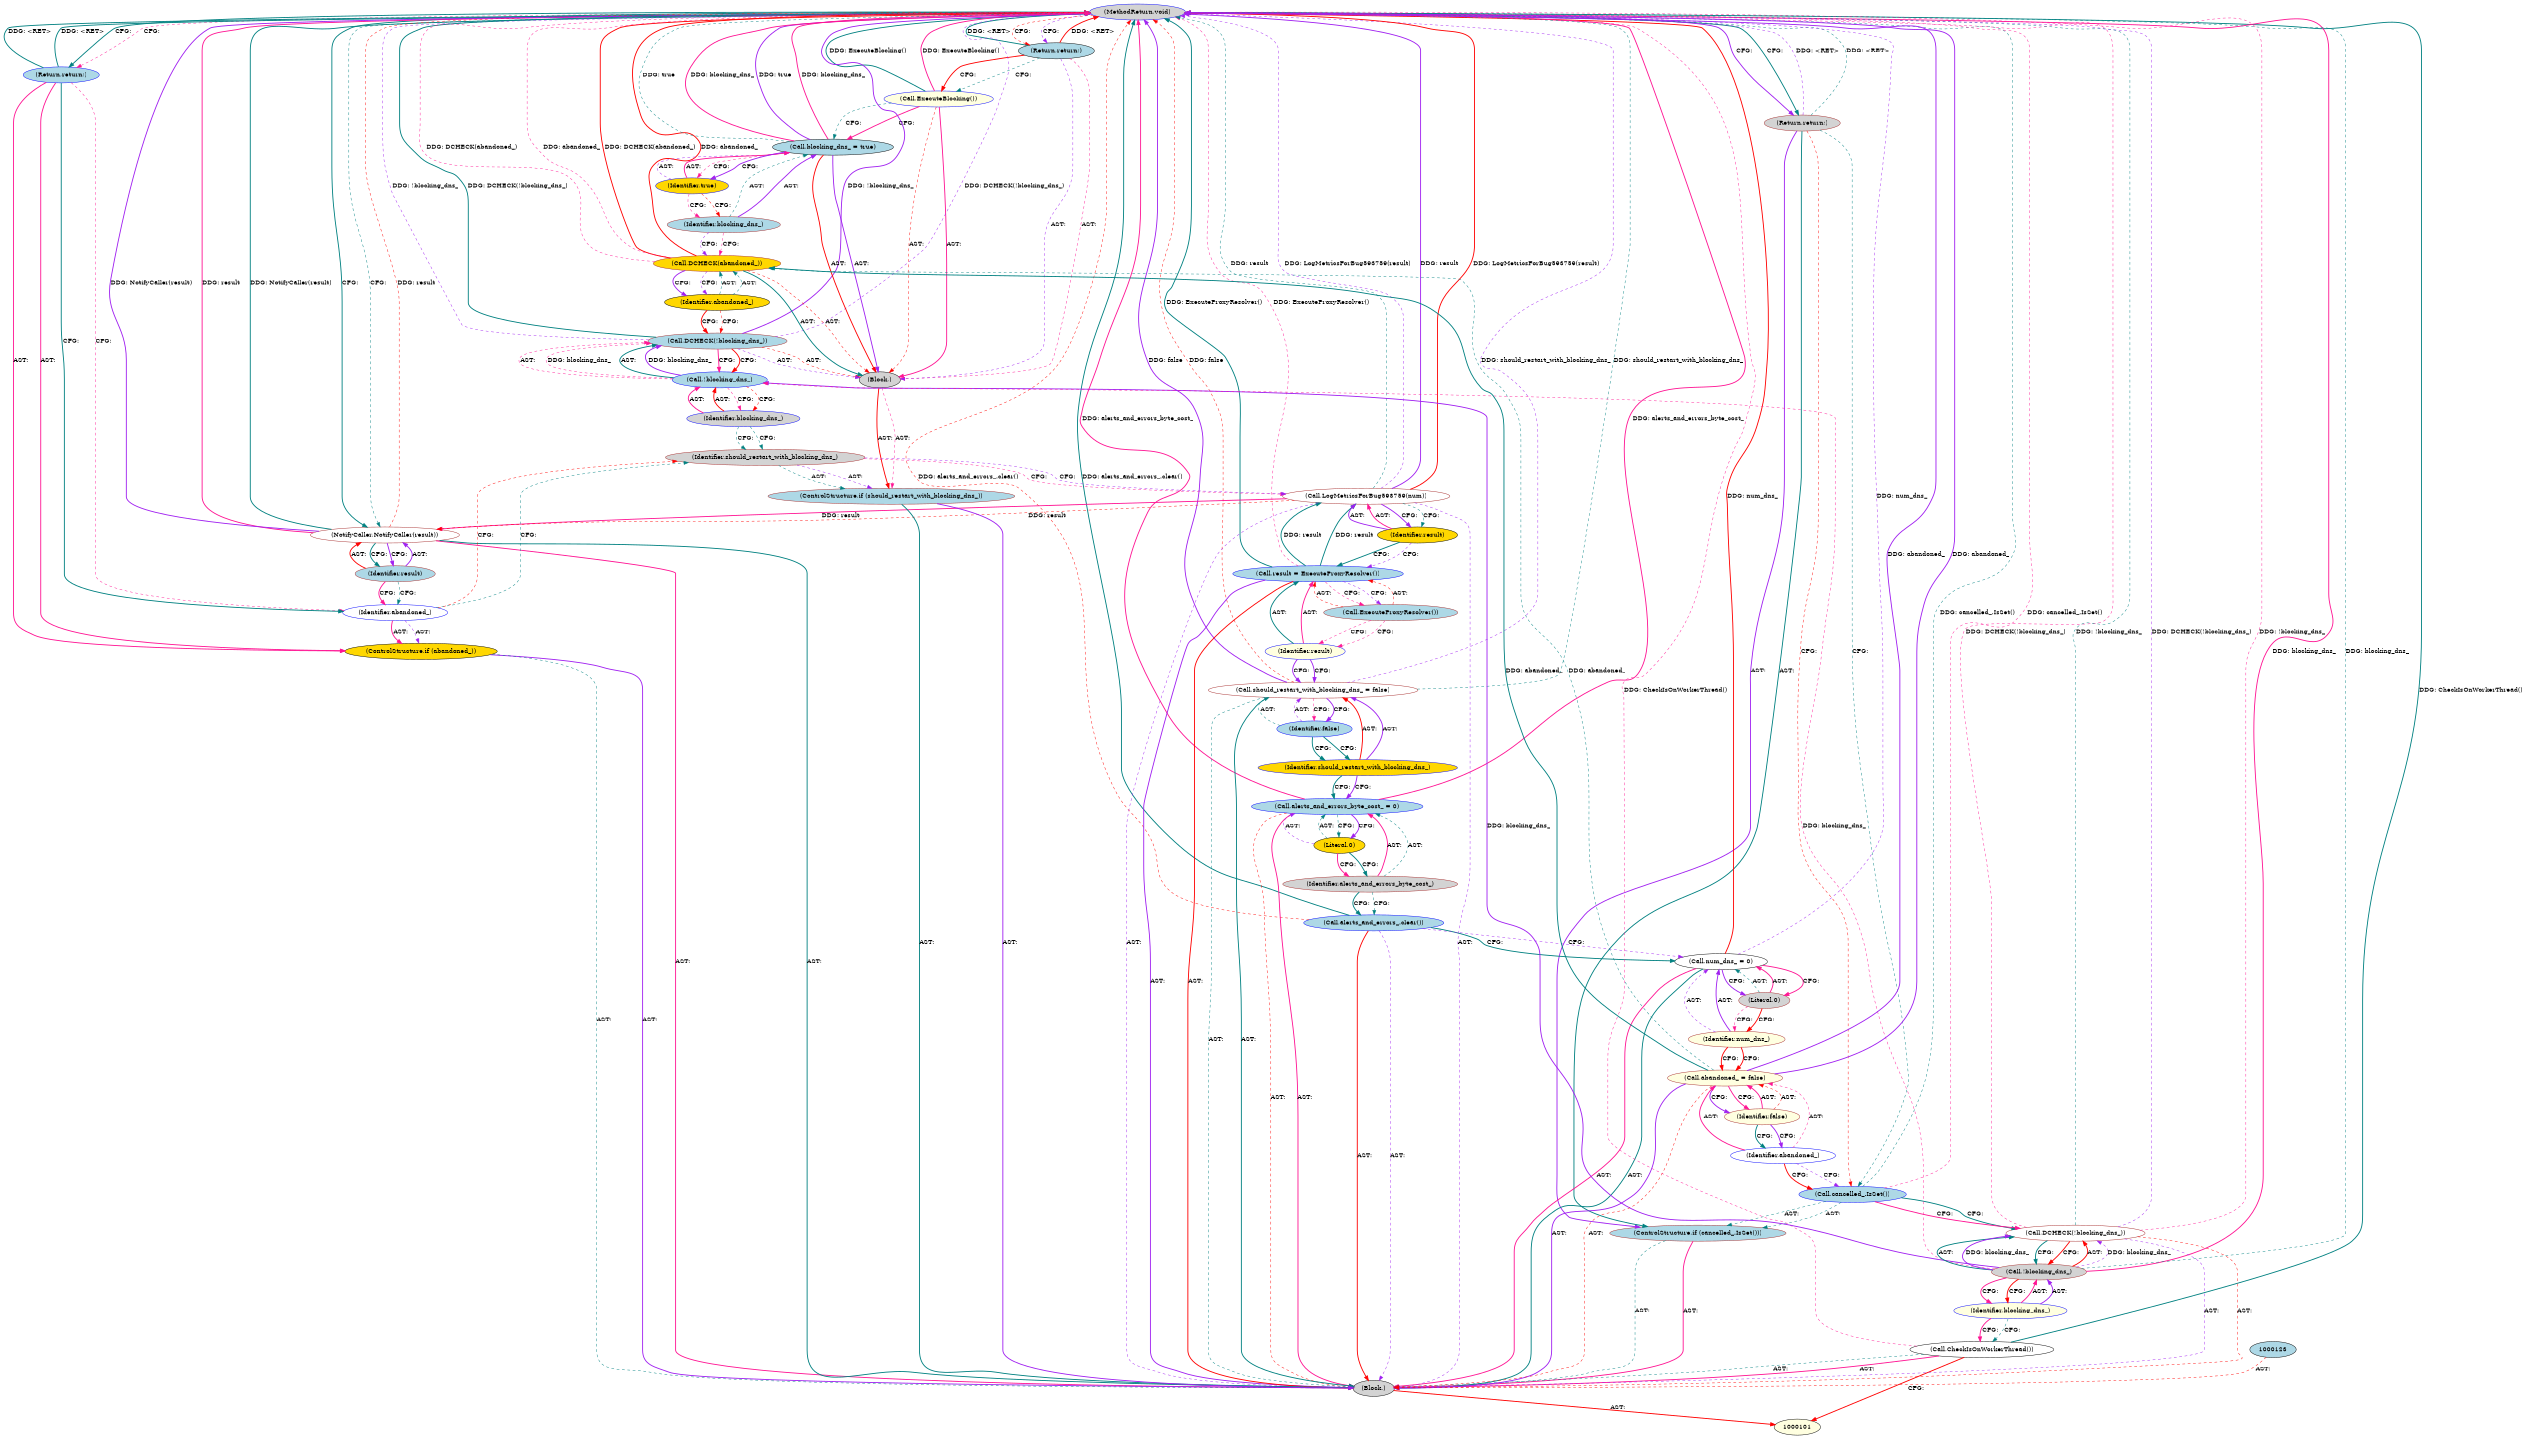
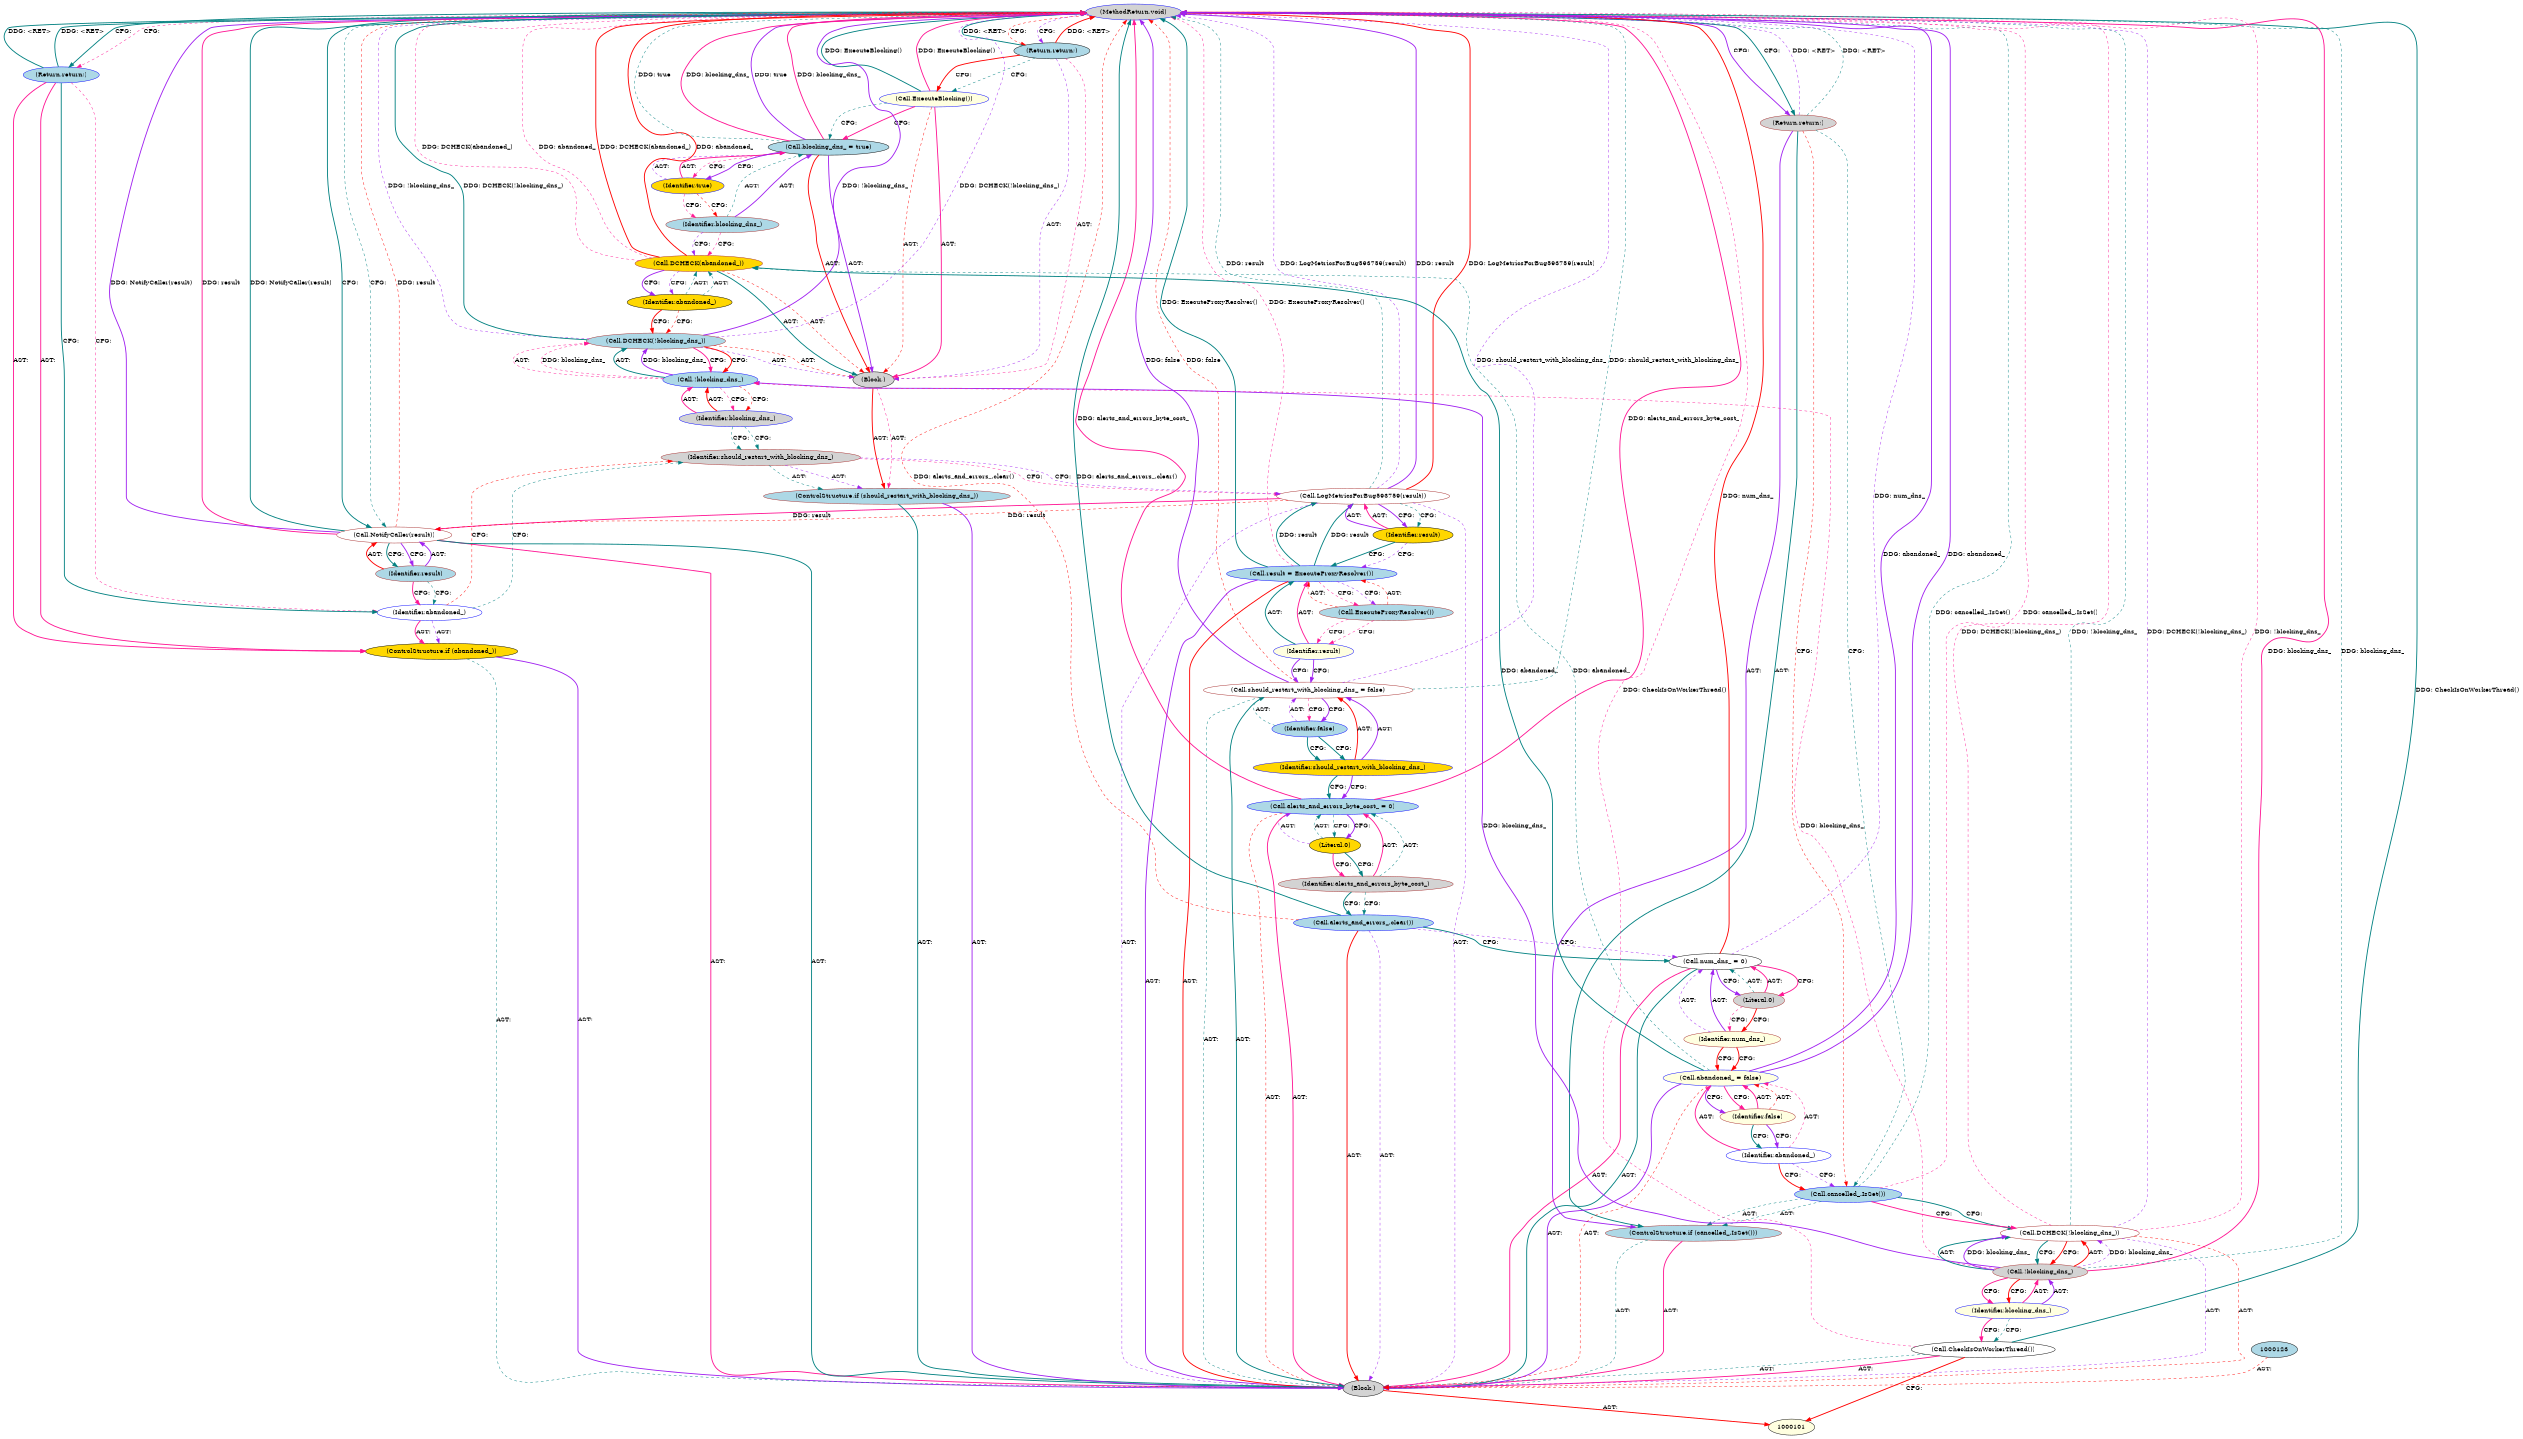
(1366, 496) -> (1363, 496)
(385, 535) -> (394, 535)
(1725, 1078) -> (1721, 1078)
